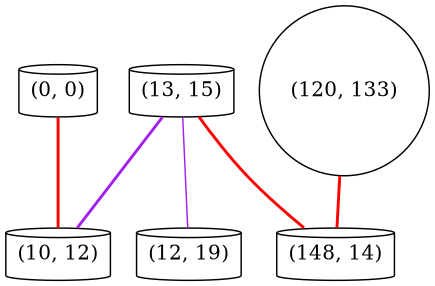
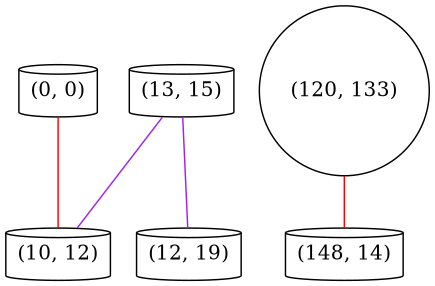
(58, 173) -> (58, 173)
(120, 173) -> (120, 173)
(247, 176) -> none
(338, 202) -> (344, 202)
